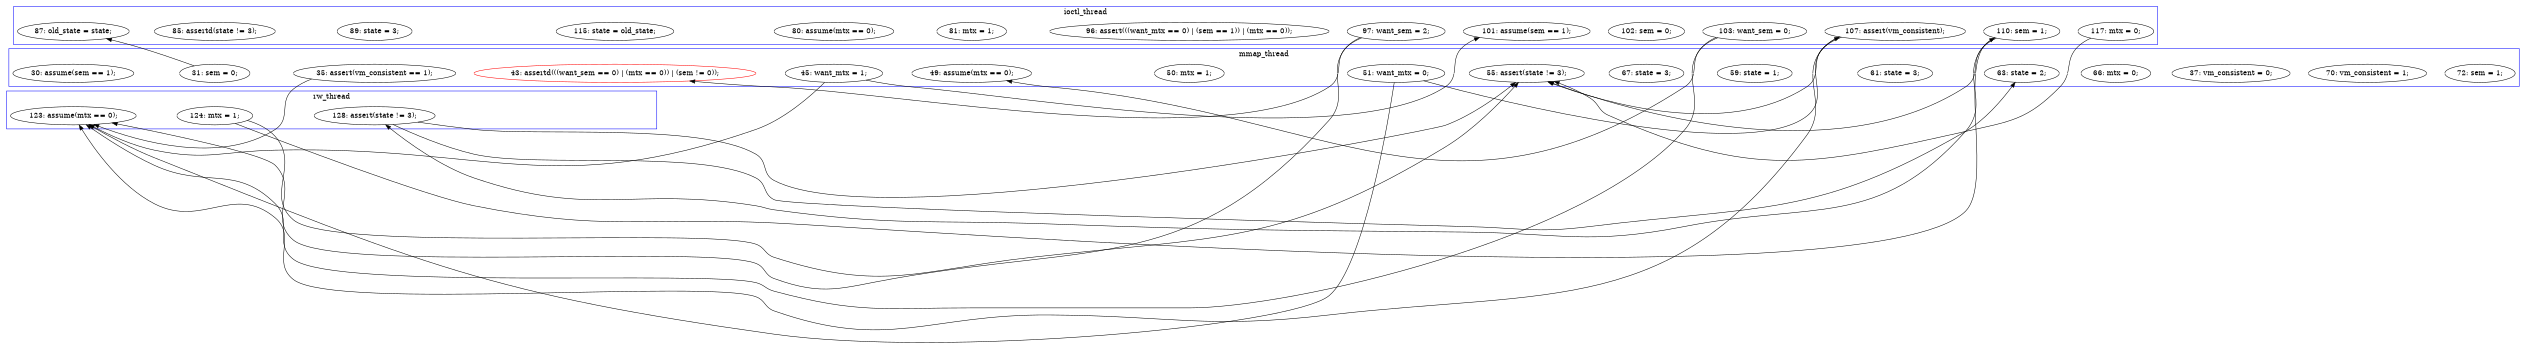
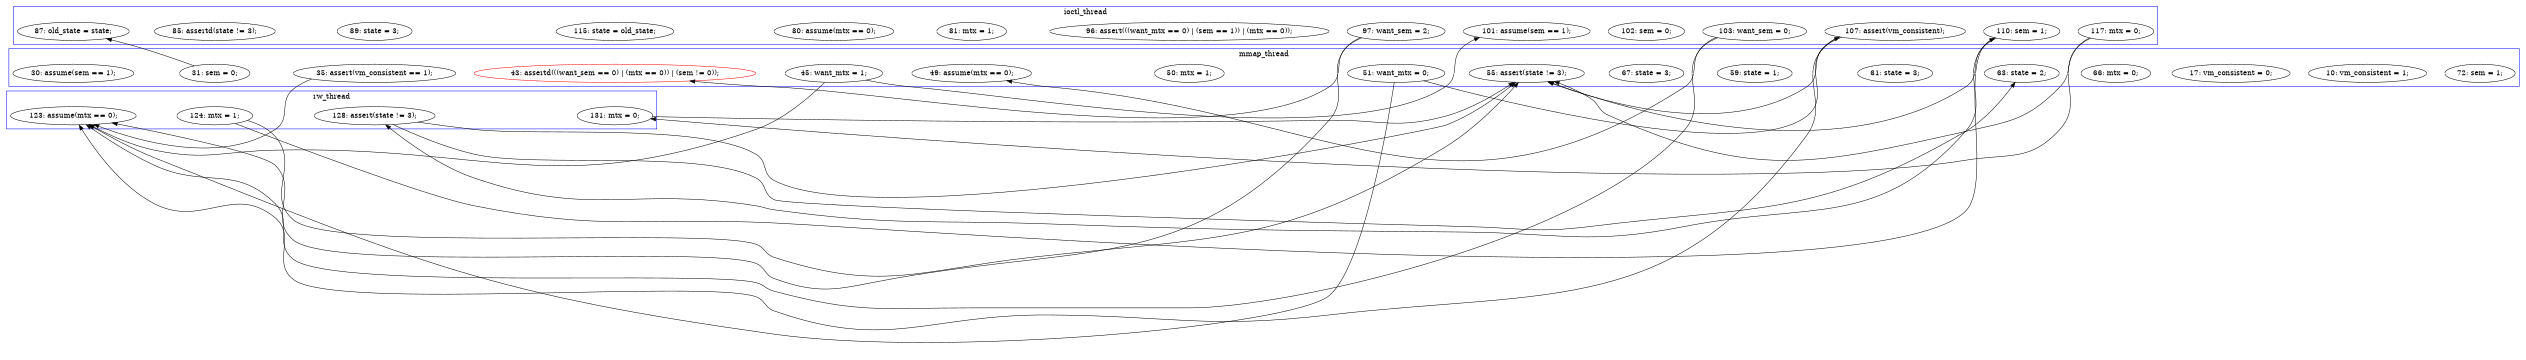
(2231, 73) -> (2231, 73)
(2368, 73) -> (2368, 73)
none -> (615, 116)
